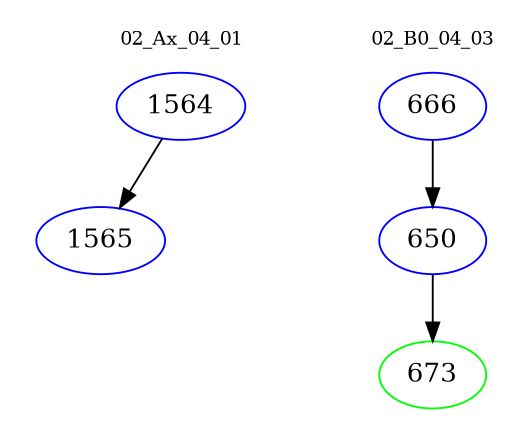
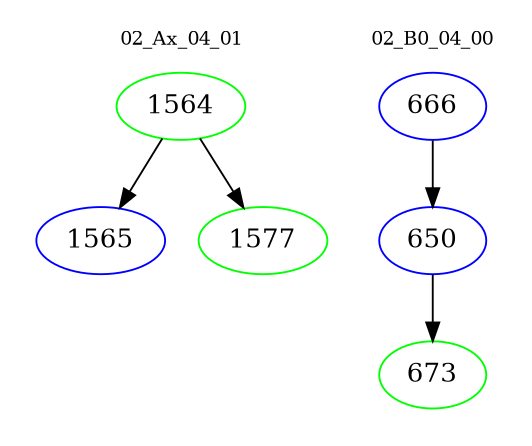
(433, 40) -> (433, 40)
(181, 106) -> (181, 106)
none -> (263, 241)
